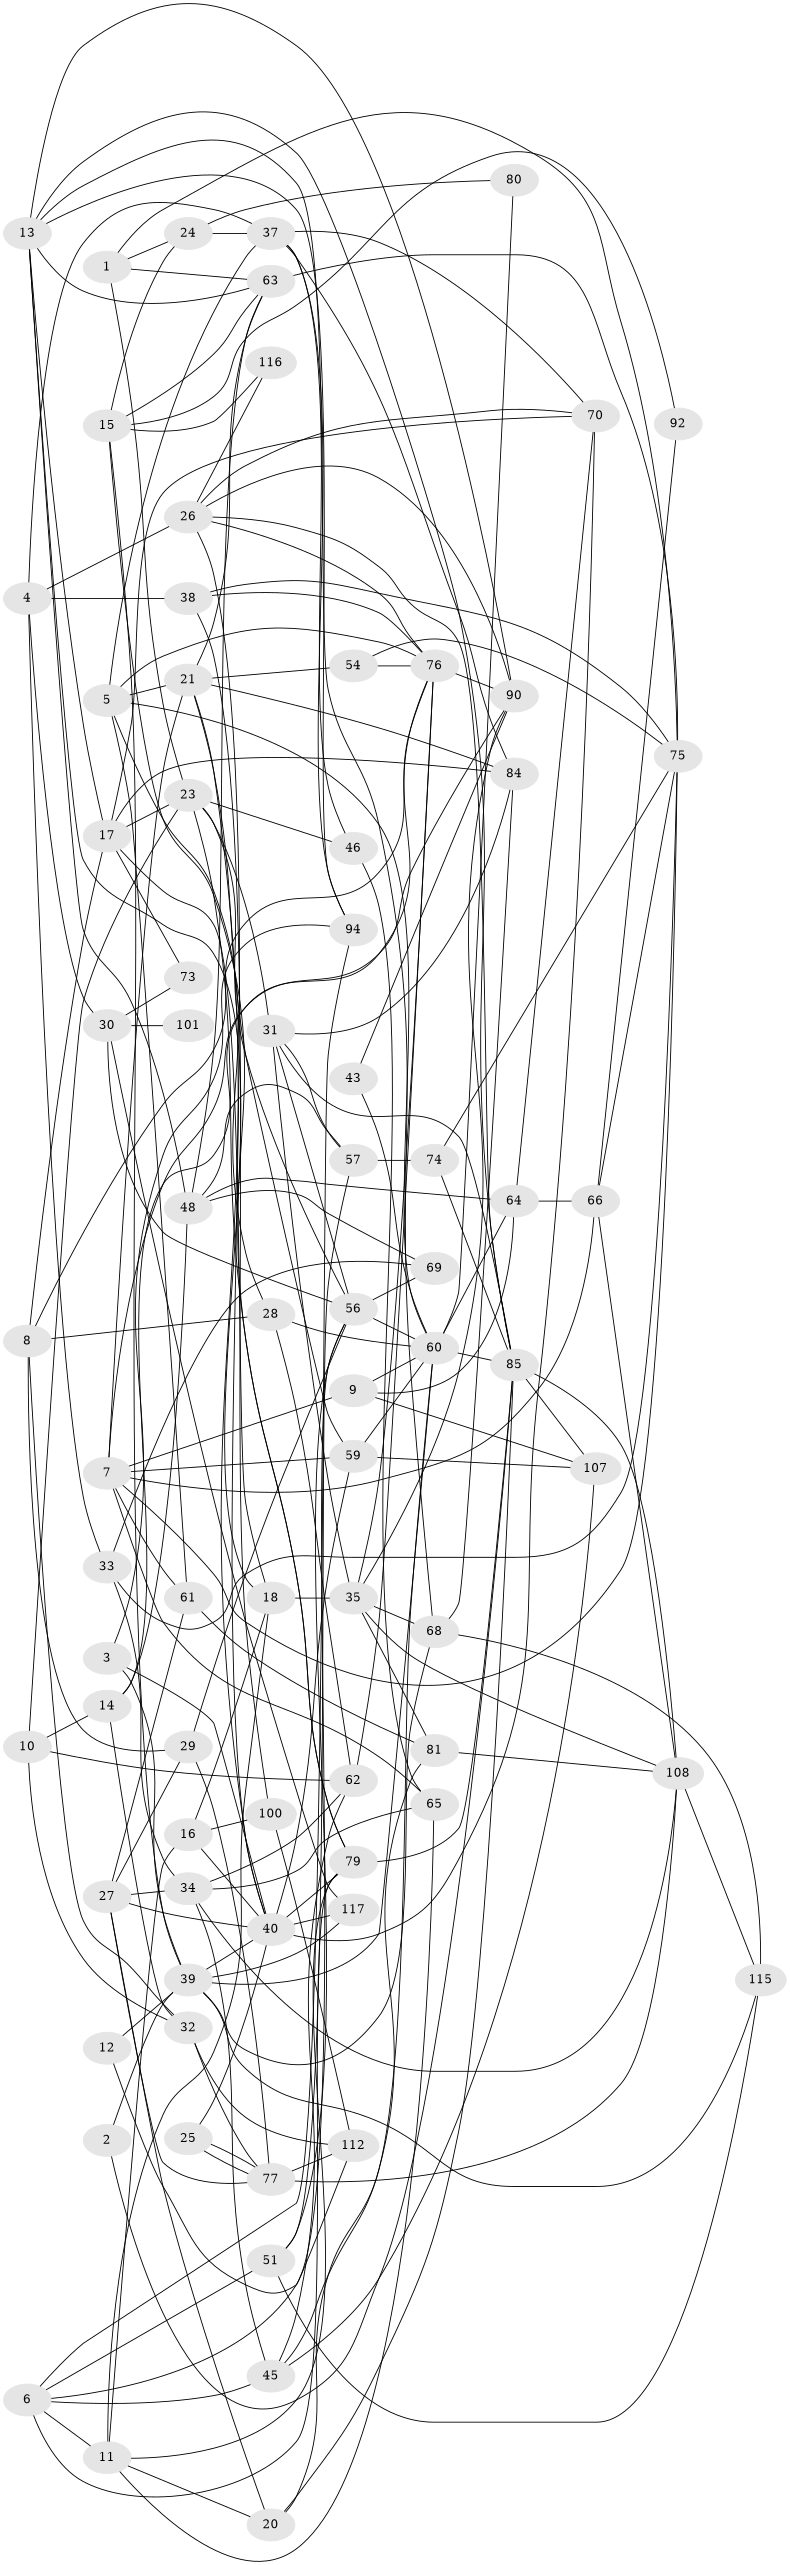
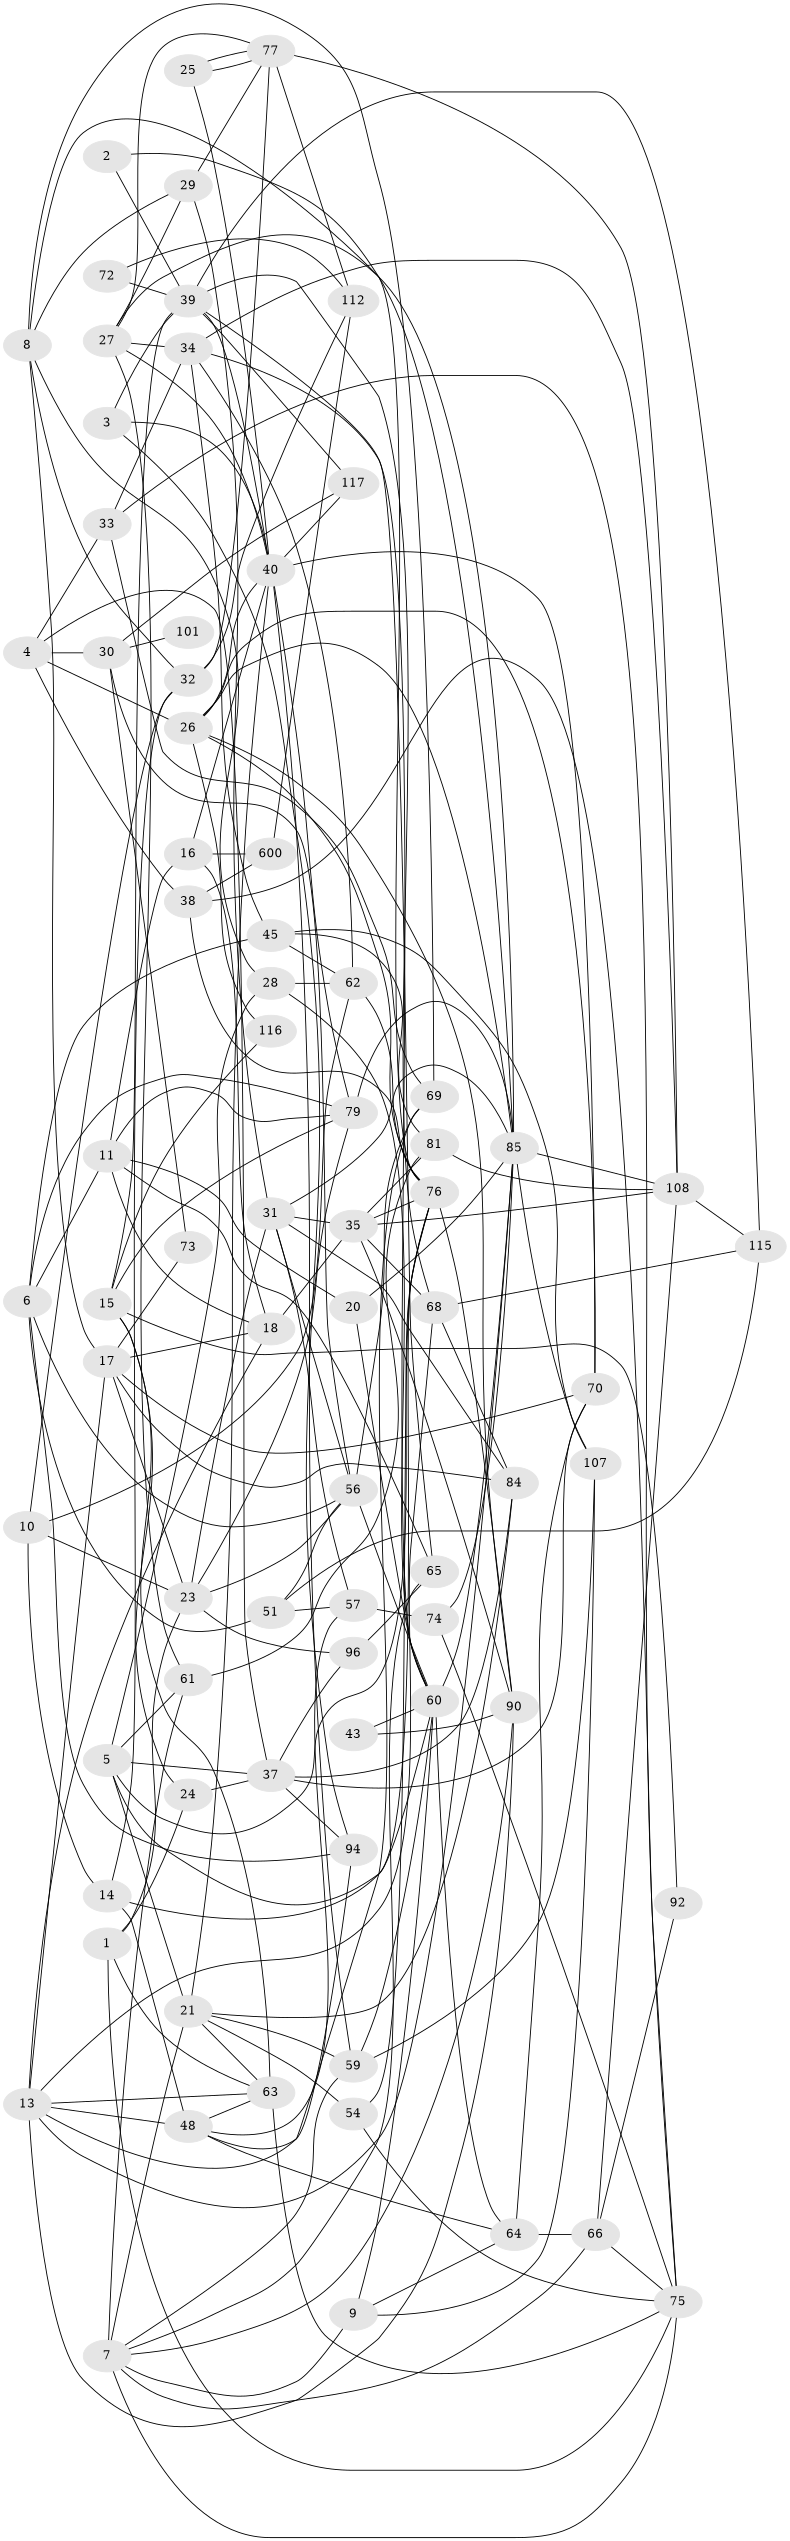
(514, 180) -> none
none -> (399, 293)
(354, 848) -> (354, 1653)
(264, 1526) -> (236, 699)
(271, 1814) -> (271, 854)
(107, 2048) -> (107, 276)
(171, 2215) -> (472, 544)
